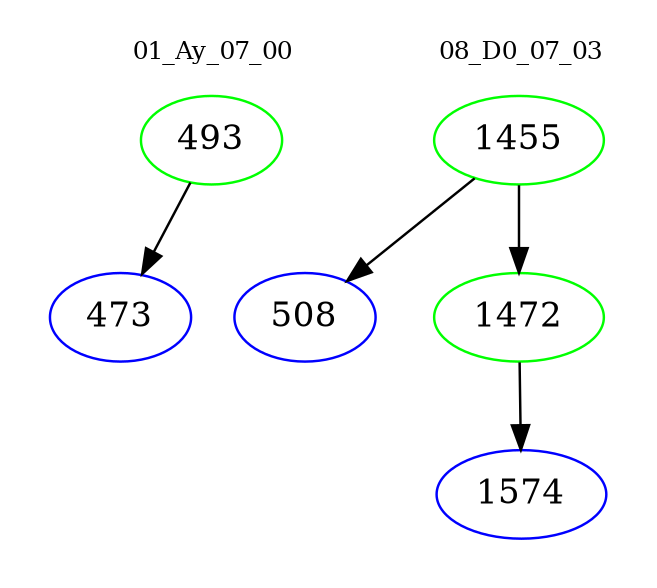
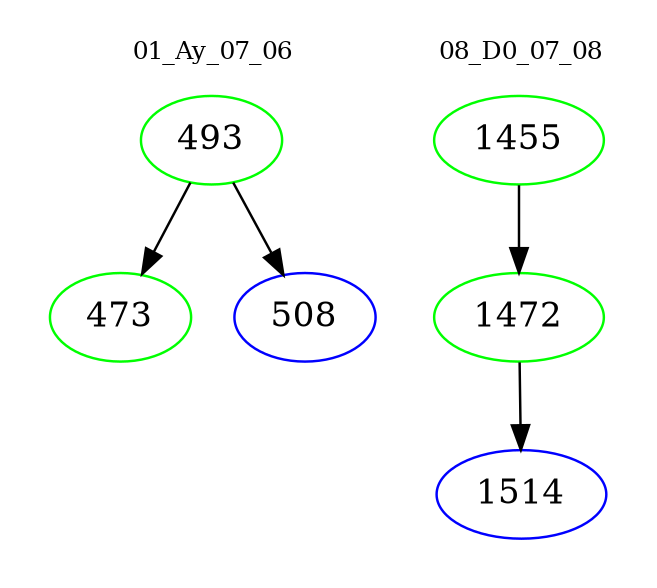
(213, 53) -> (213, 53)
(521, 53) -> (521, 53)
(431, 213) -> (252, 218)
(121, 317) -> (121, 317)
(521, 494) -> (521, 494)
